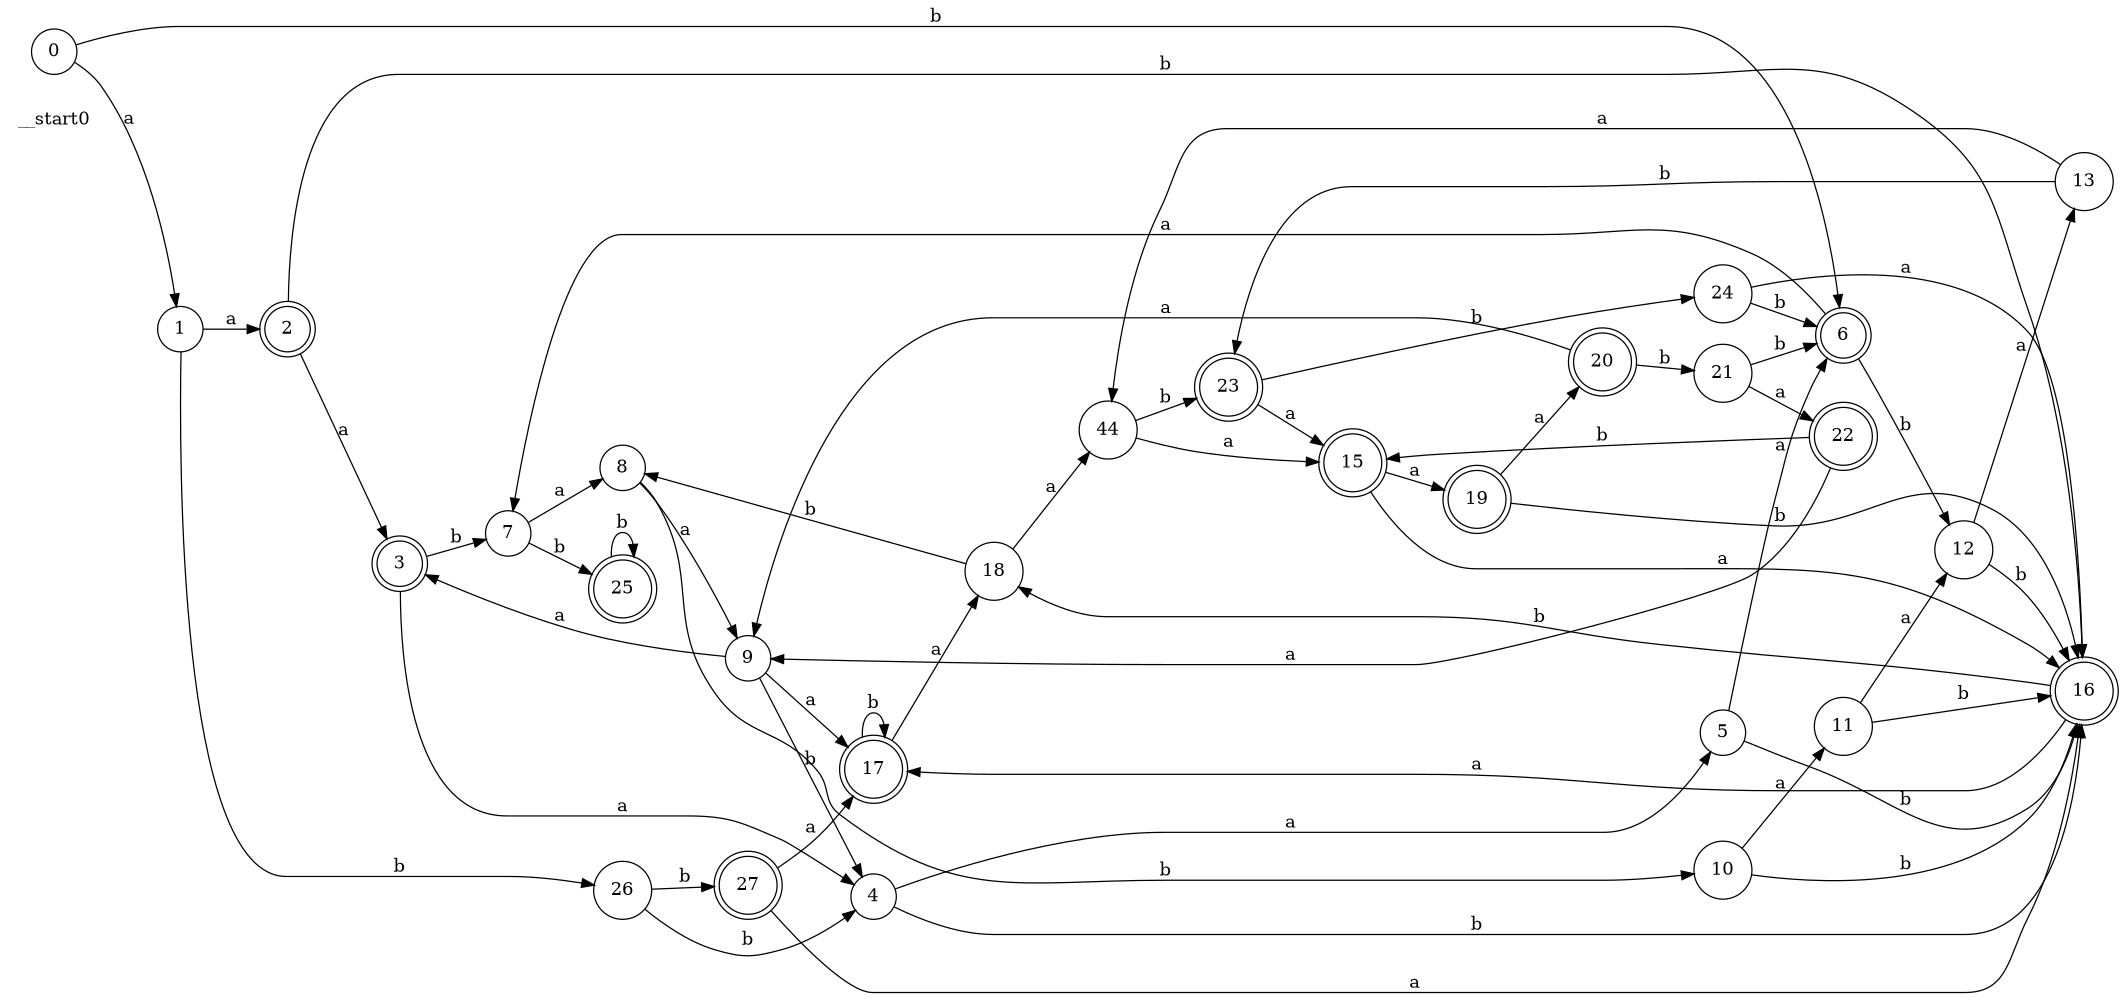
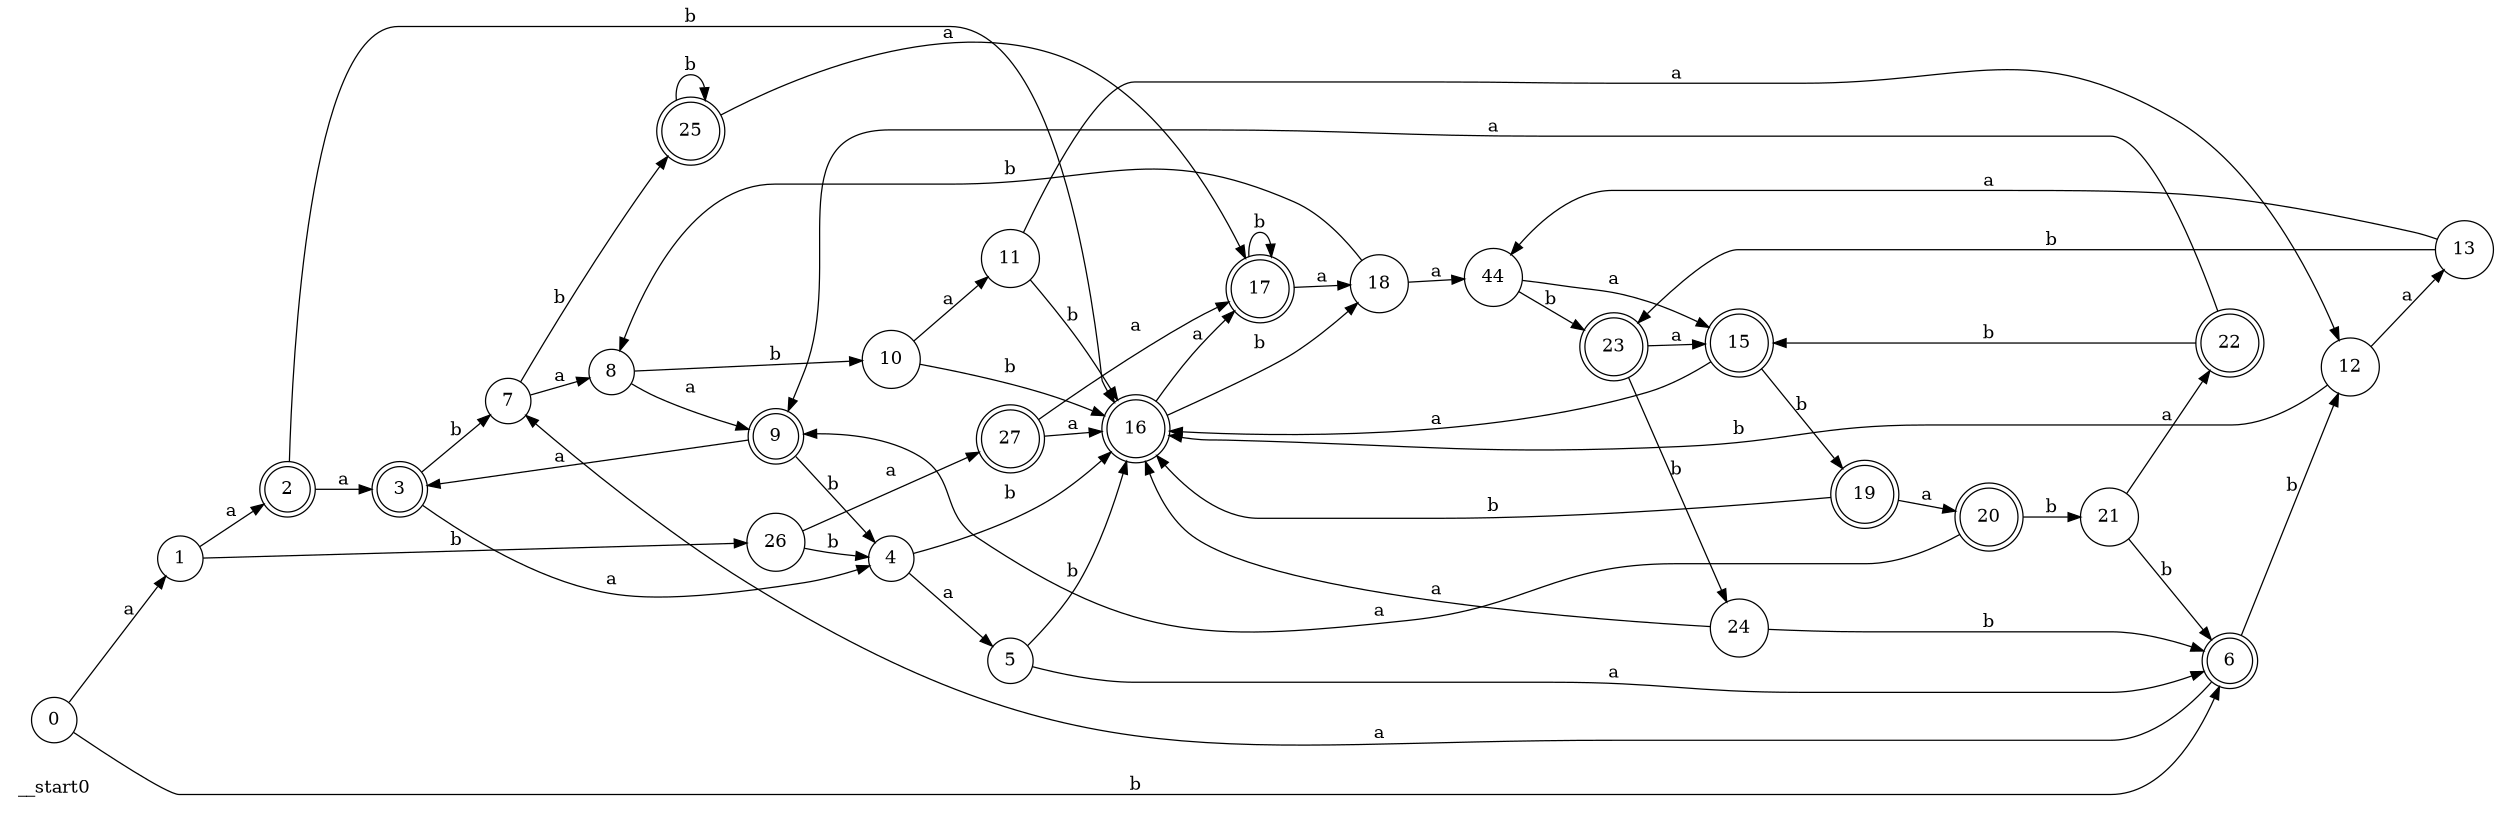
(1415, 471) -> (1802, 405)
(748, 658) -> (776, 436)
(802, 706) -> (1019, 47)
(685, 877) -> (891, 471)
